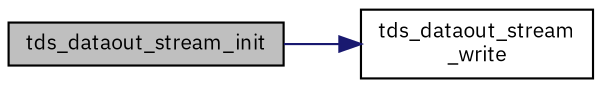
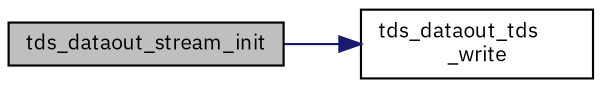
(477, 44) -> (477, 44)
